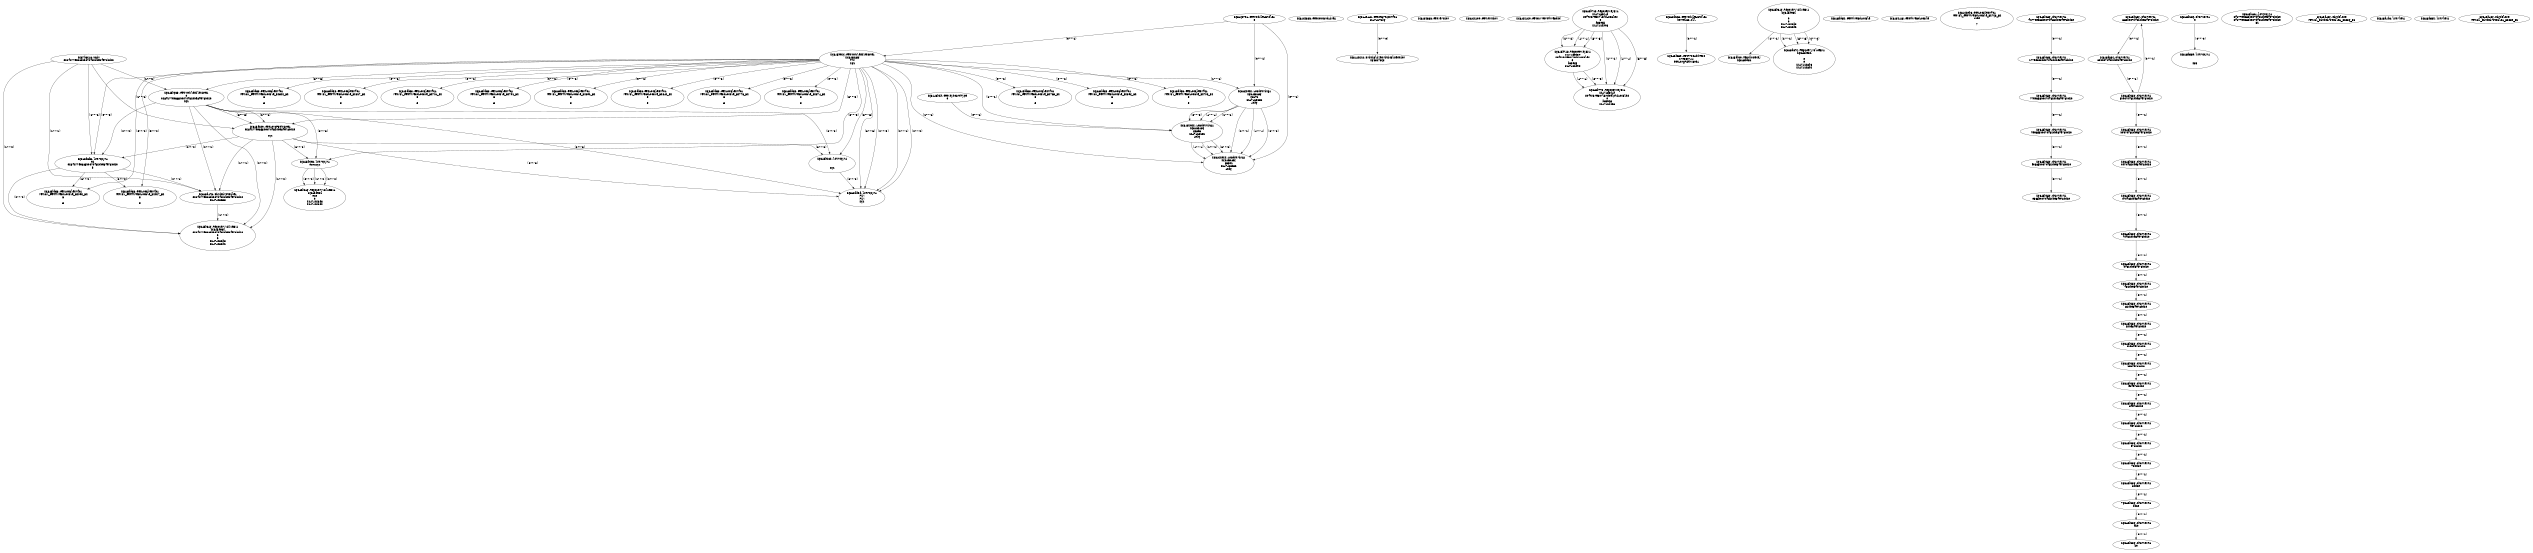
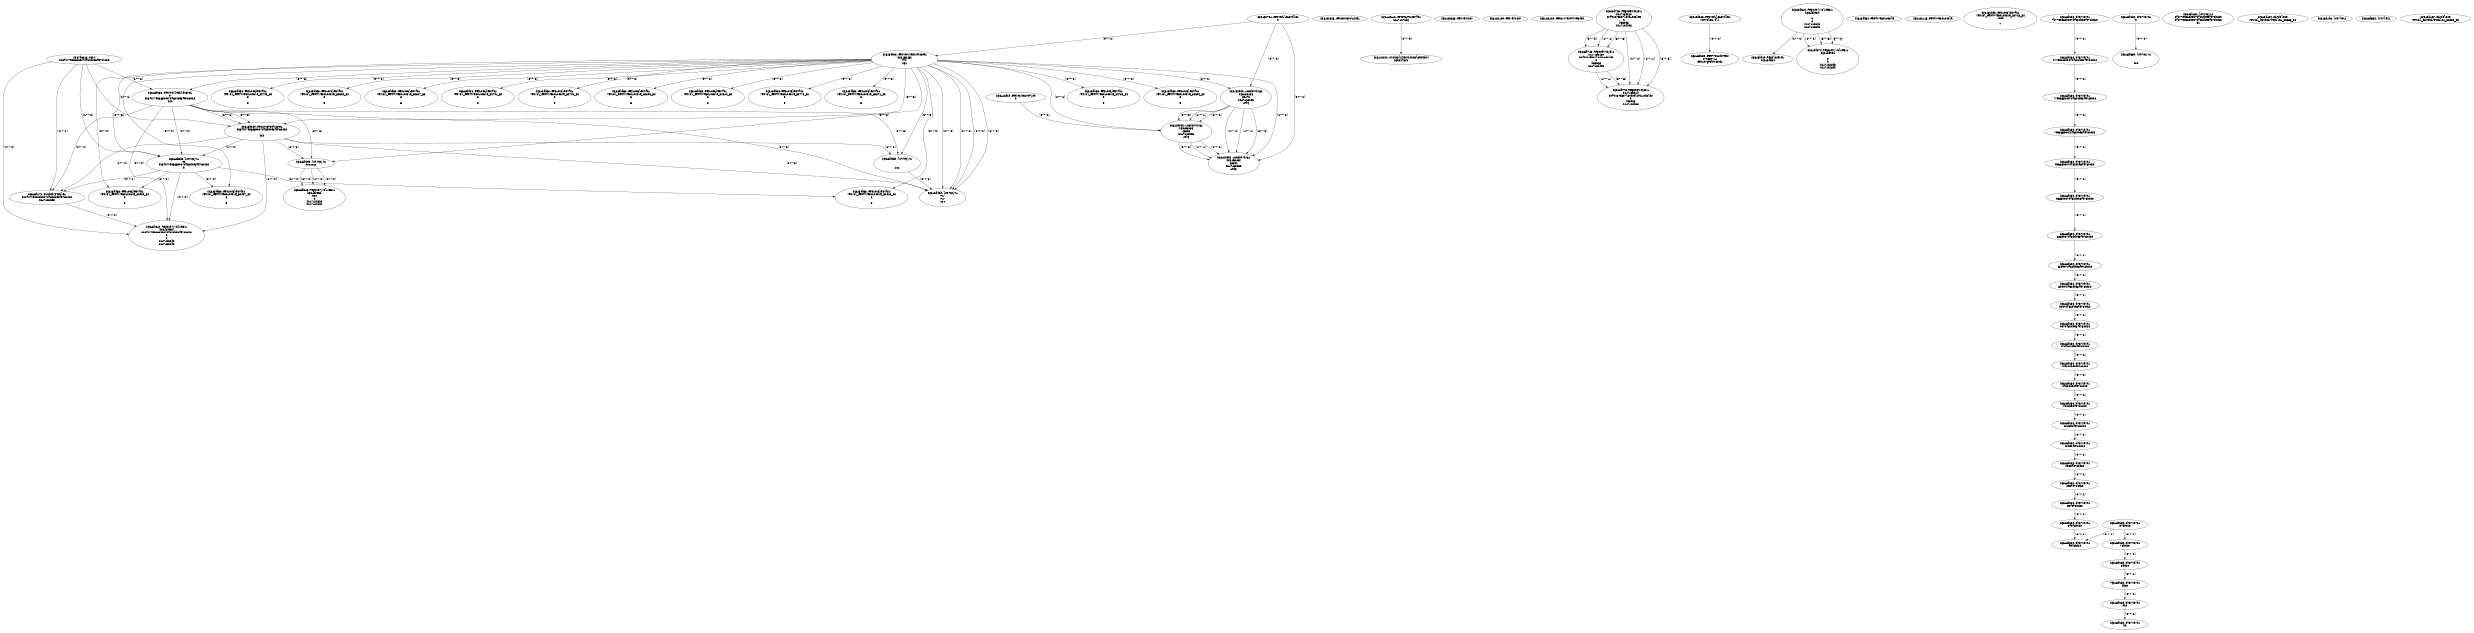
(2144, 59) -> (2075, 216)
none -> (871, 198)
(2136, 434) -> (2101, 534)
